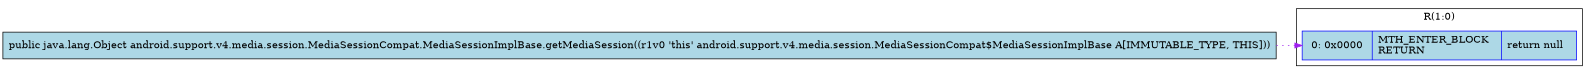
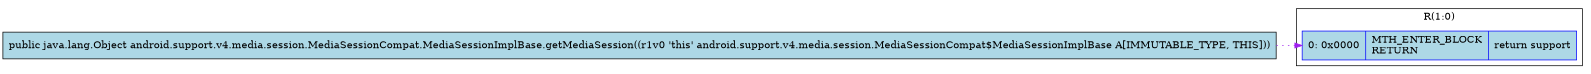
(1535, 45) -> (1533, 45)
